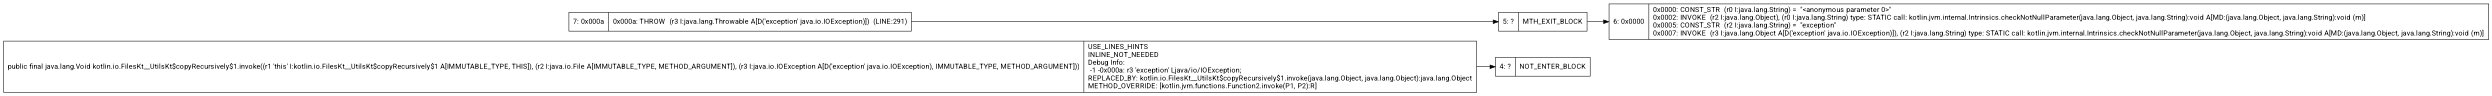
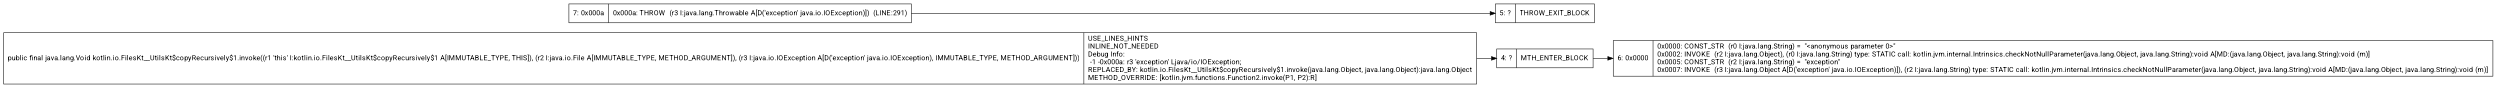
(1553, 21) -> (1555, 13)
(1595, 22) -> (1600, 58)
(1553, 66) -> (1555, 58)
